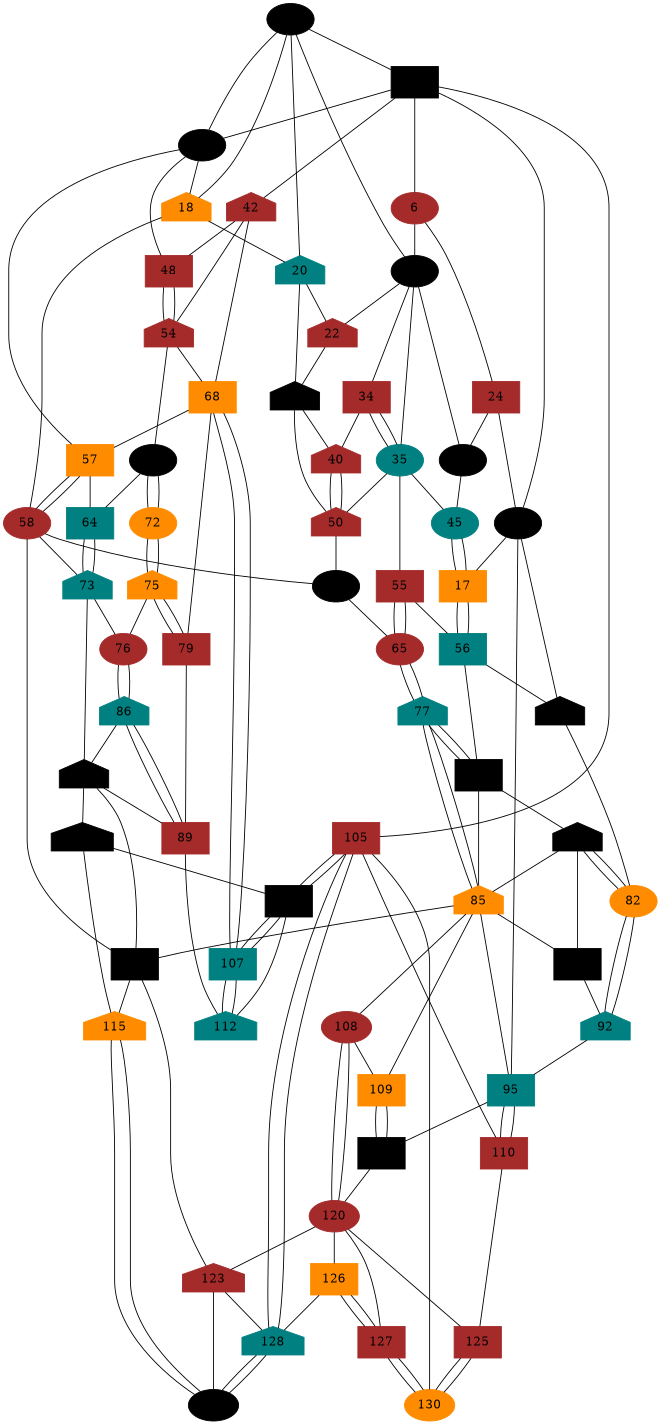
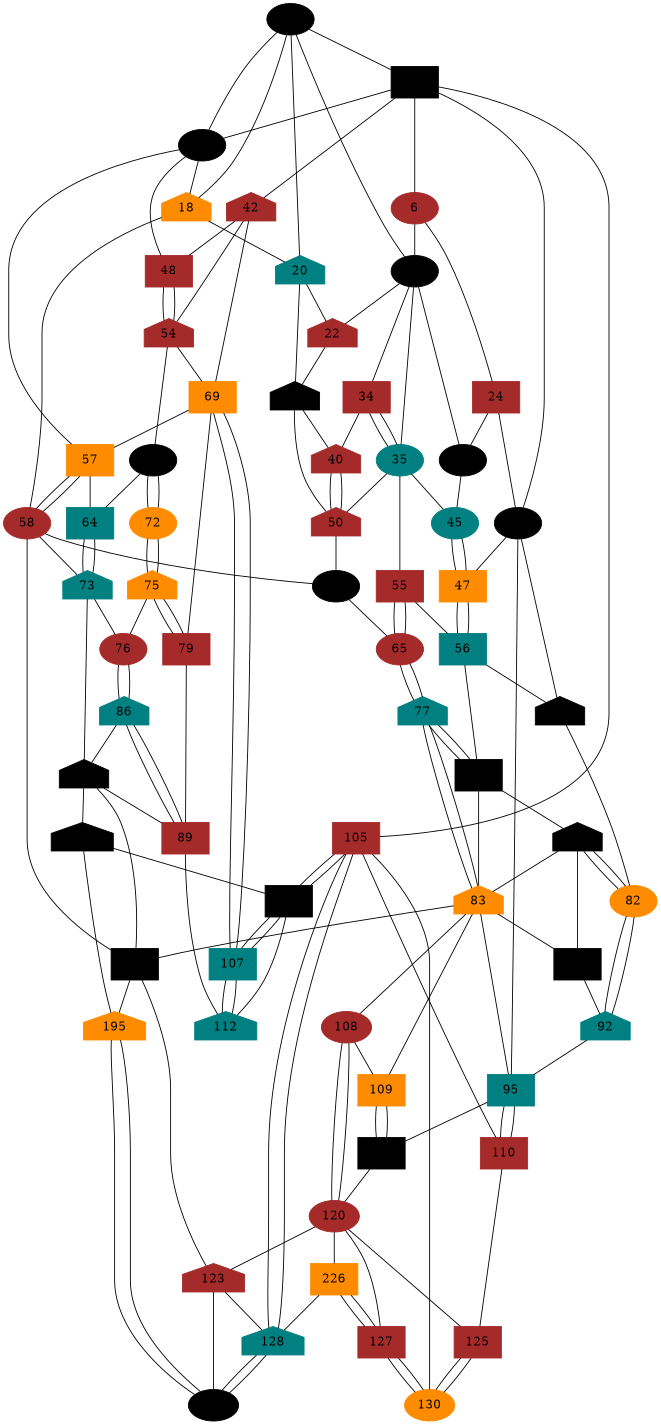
(213, 397) -> (213, 397)
(463, 586) -> (463, 586)
(479, 901) -> (479, 901)
(115, 1027) -> (115, 1027)
(334, 1279) -> (334, 1279)
